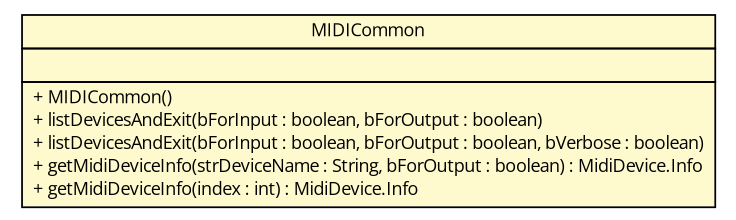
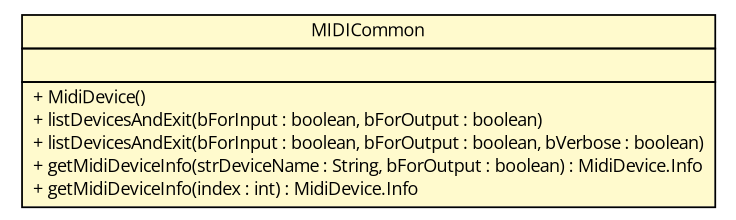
(103, 98) -> (90, 98)
